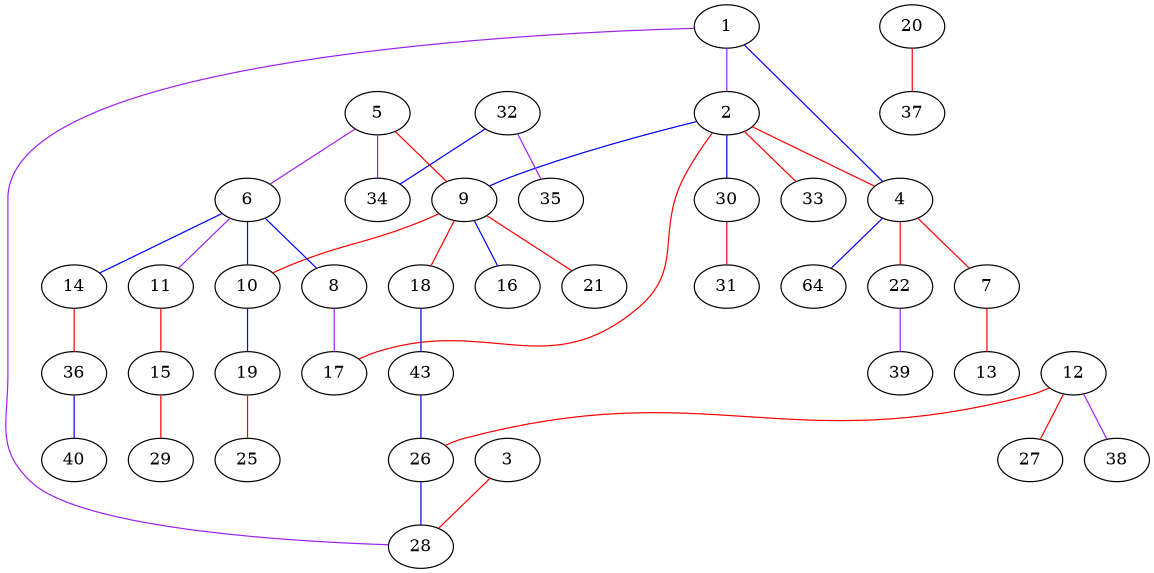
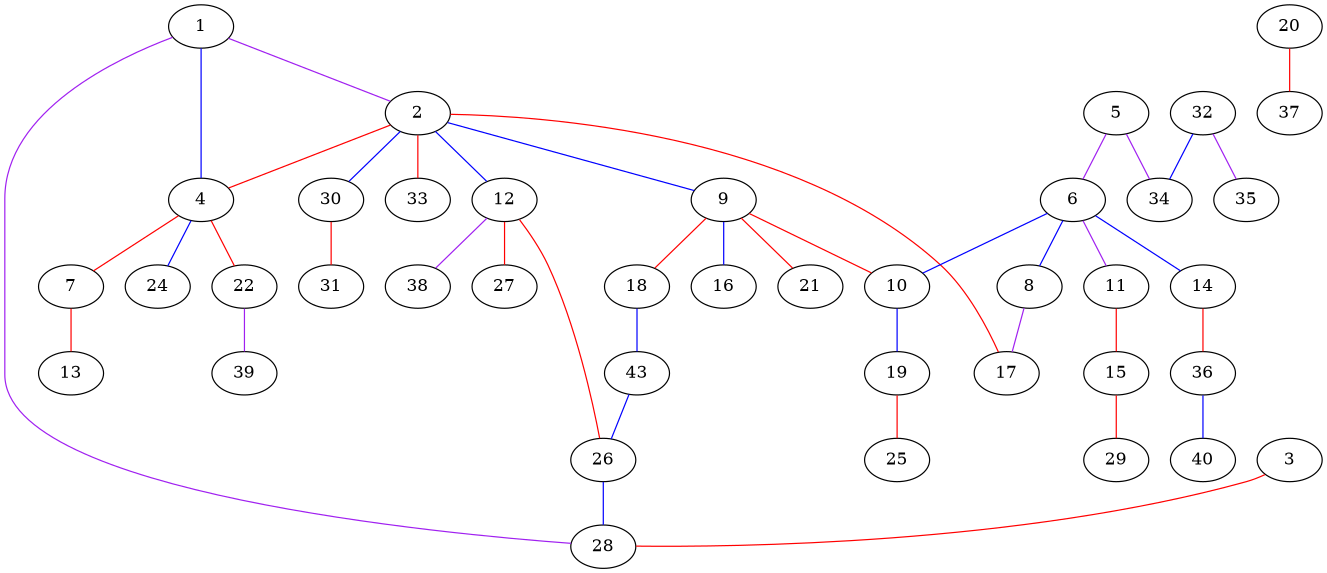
(421, 156) -> none
none -> (461, 156)
(813, 287) -> (158, 287)
